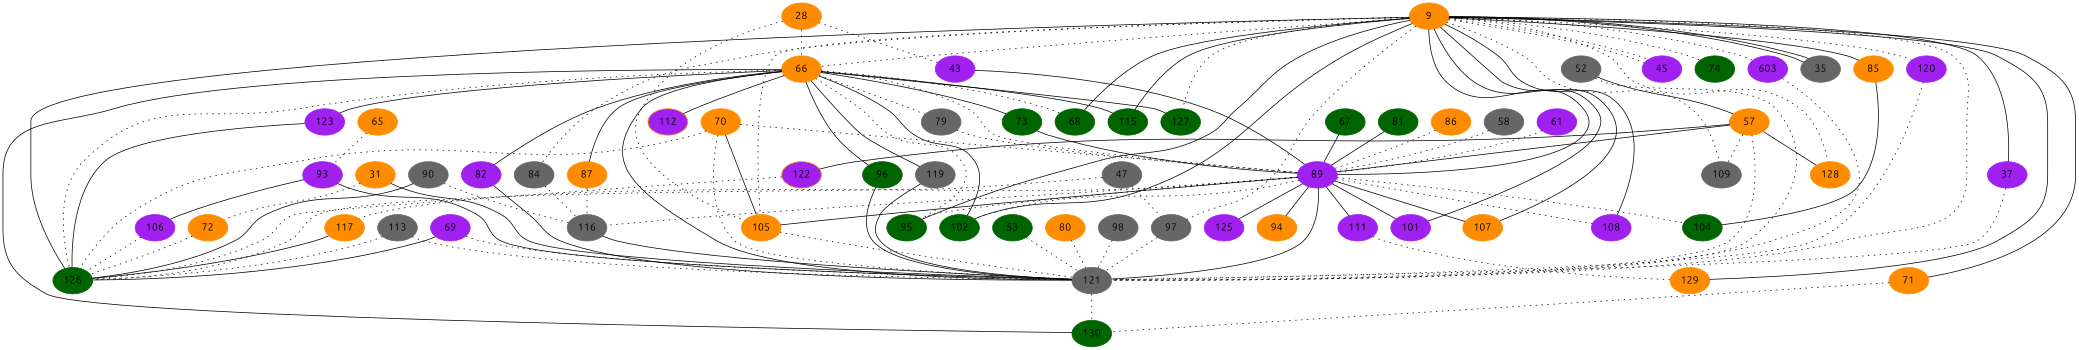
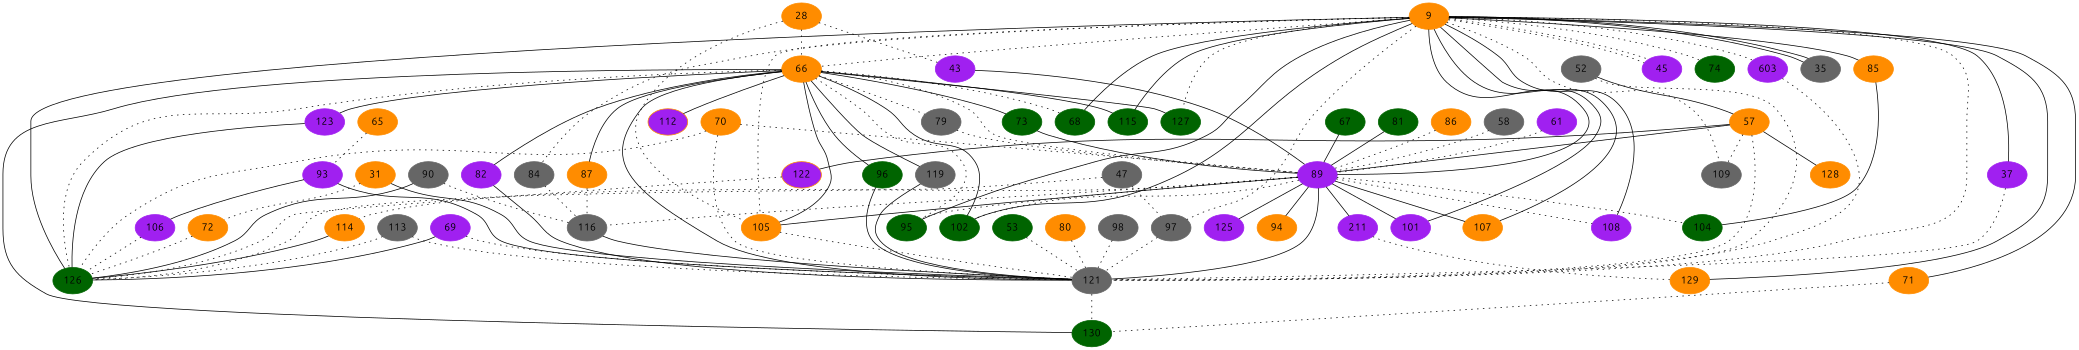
(1926, 69) -> none
(1629, 78) -> none
(741, 175) -> (828, 160)
(345, 228) -> (345, 228)
(1358, 228) -> (1358, 228)
